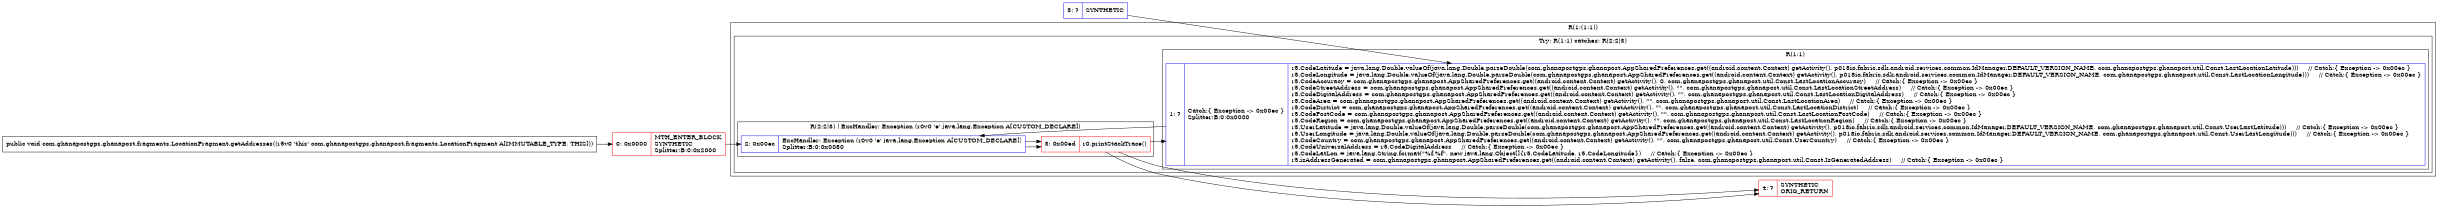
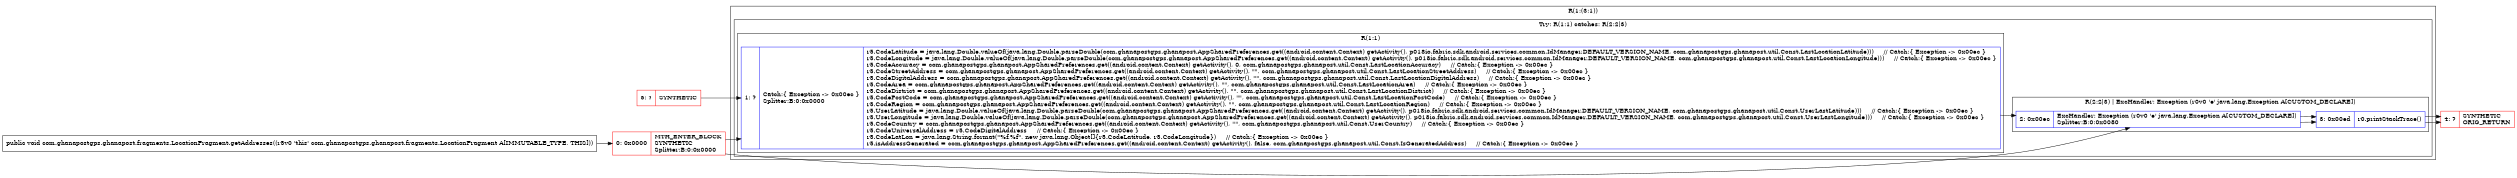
(1096, 11) -> (669, 98)
(1583, 28) -> (1583, 11)
(1156, 142) -> (731, 139)
(1096, 144) -> (2371, 119)
(686, 150) -> (686, 150)
